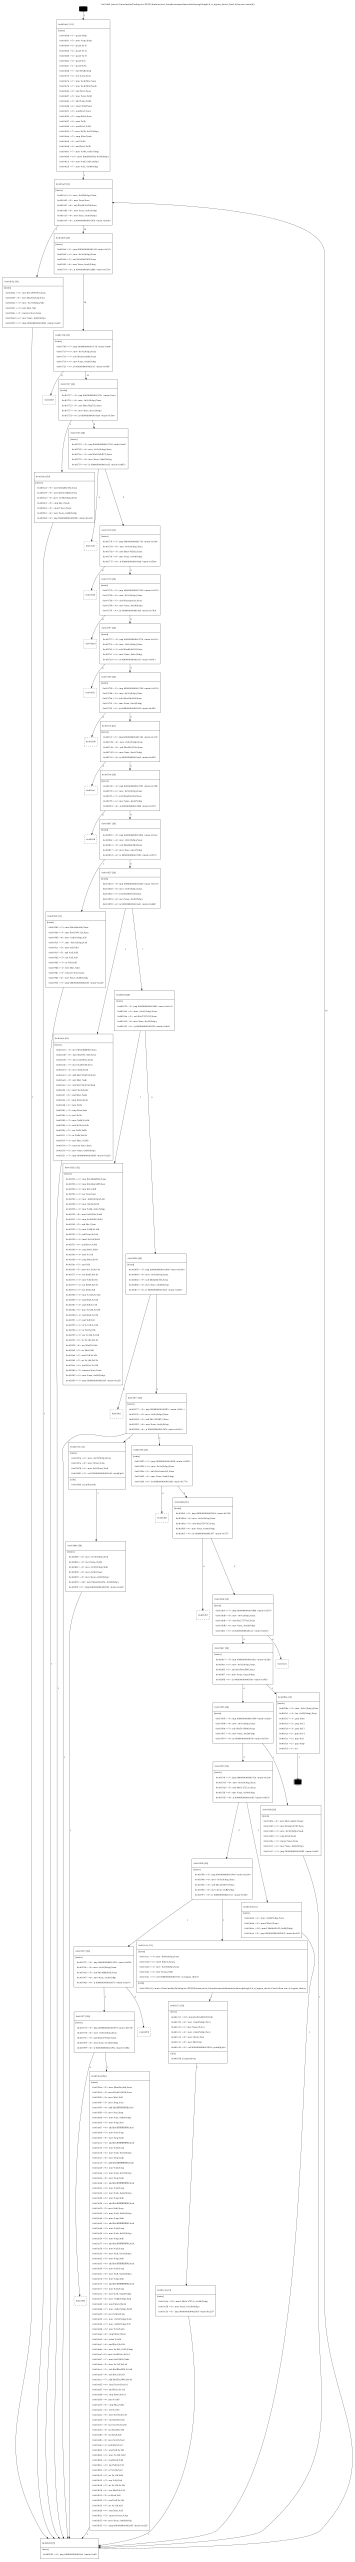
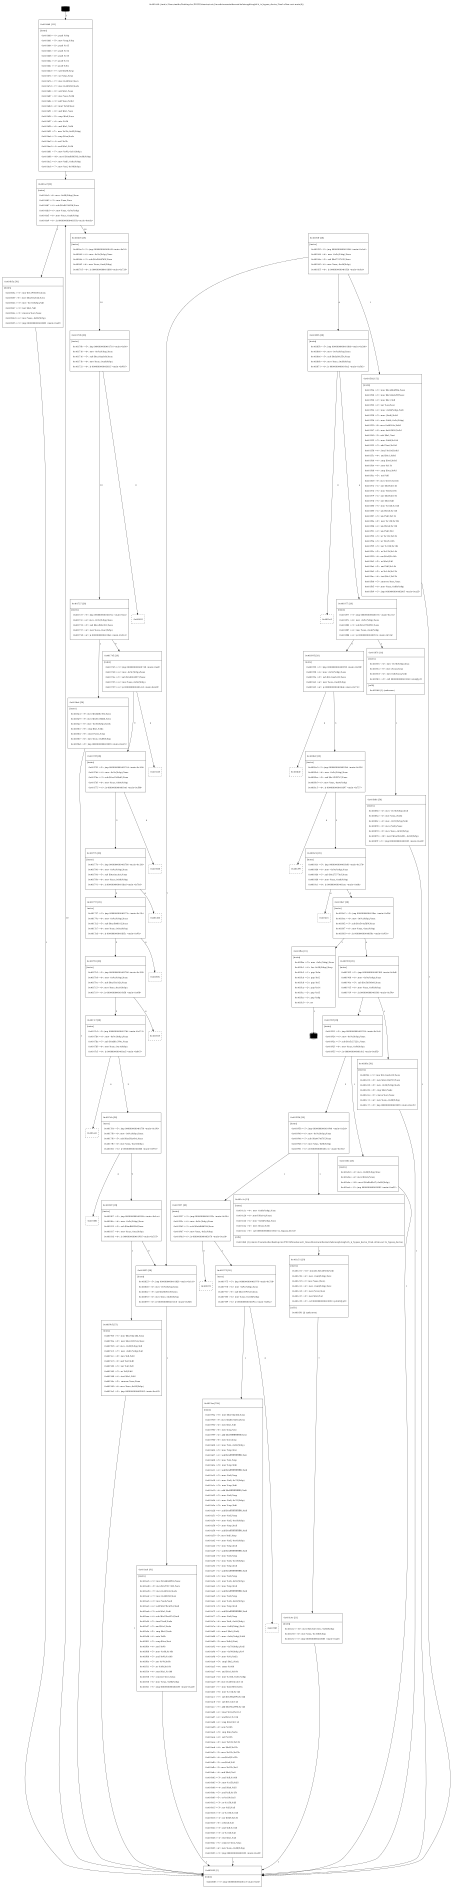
(137, 949) -> (166, 716)
(63, 1958) -> (429, 1305)
